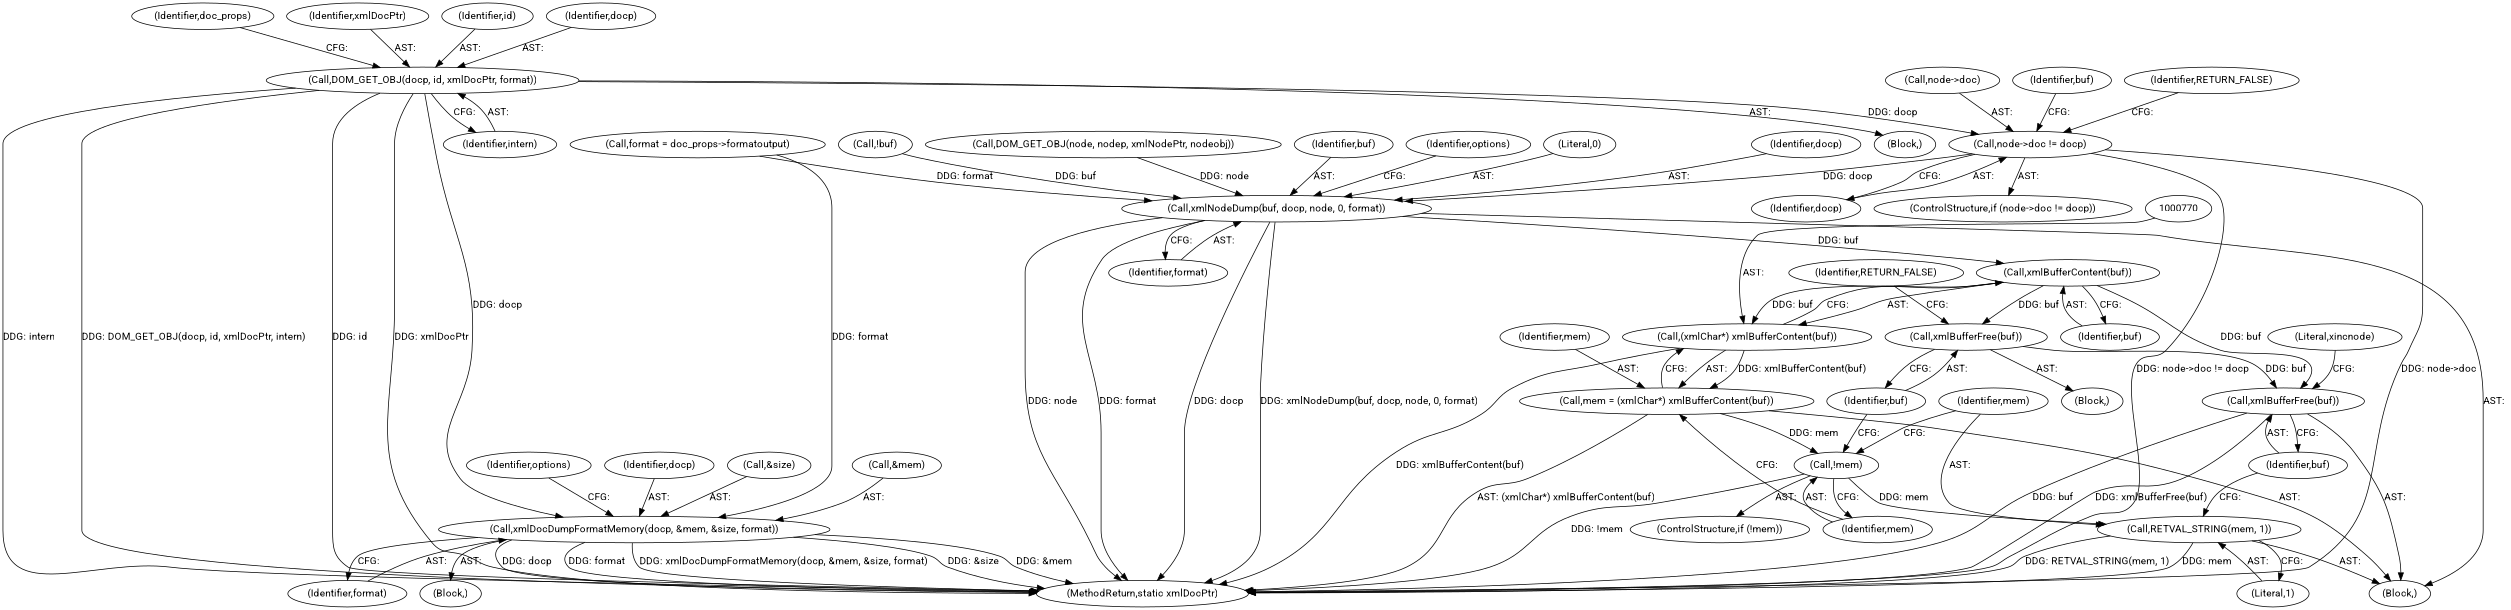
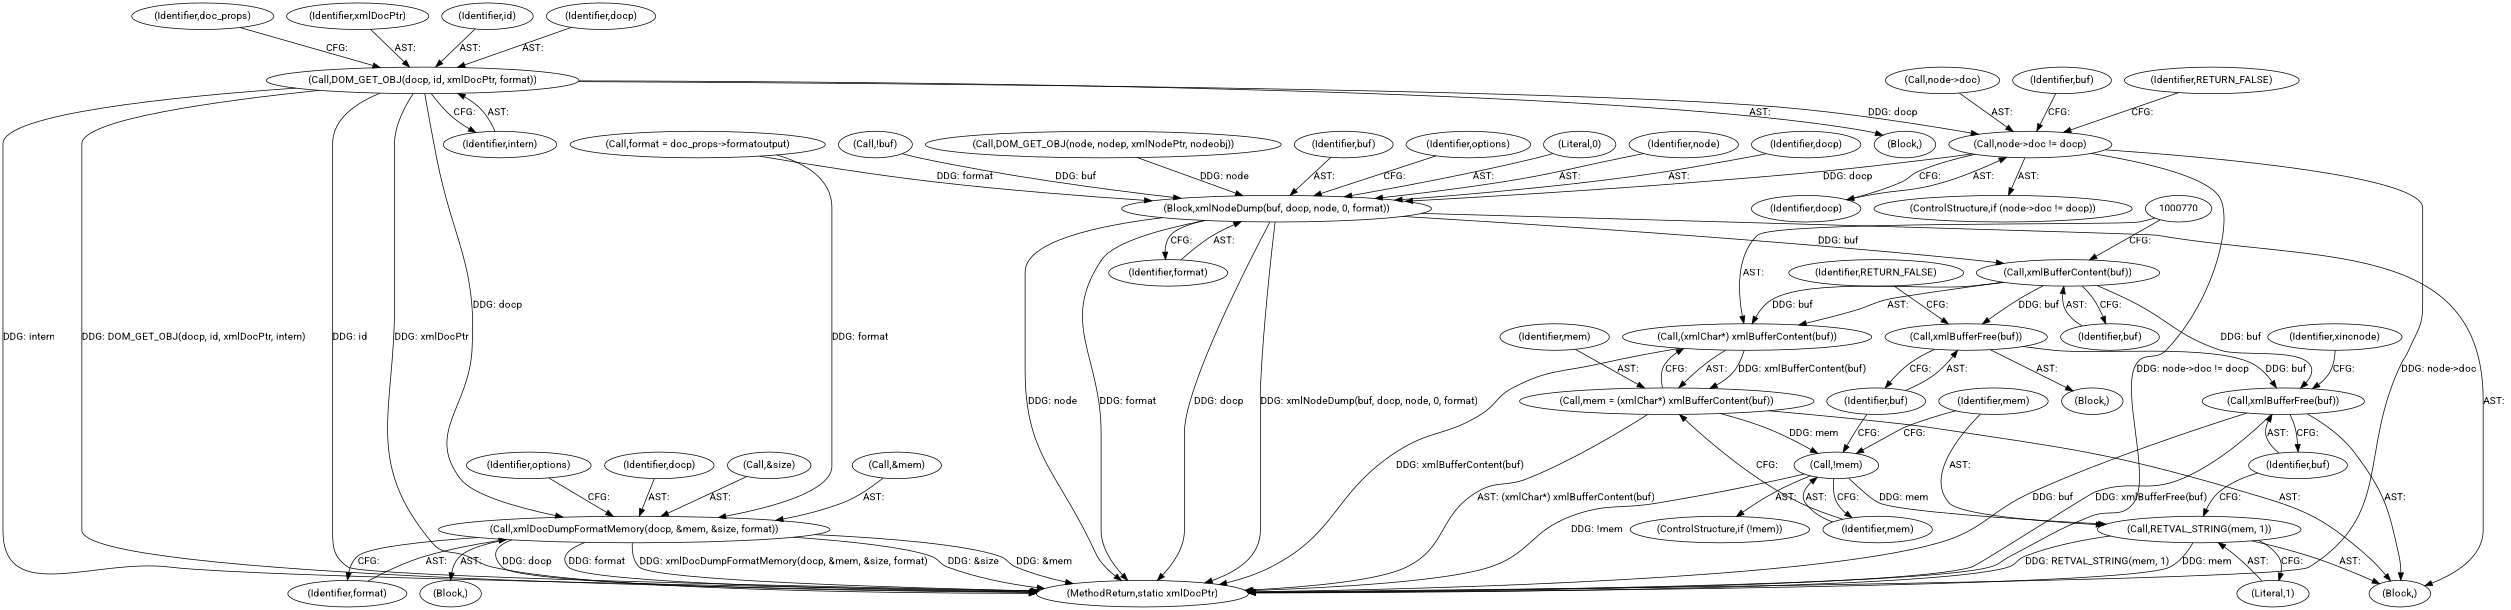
none -> (1684, 145)
(1277, 209) -> (1277, 209)
(1852, 291) -> (2127, 239)
(2335, 337) -> (2335, 337)
